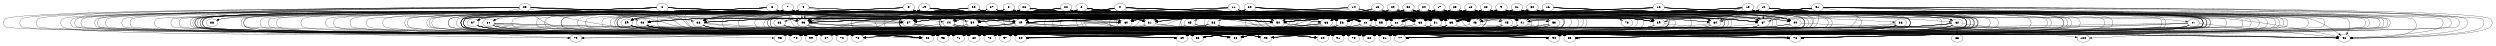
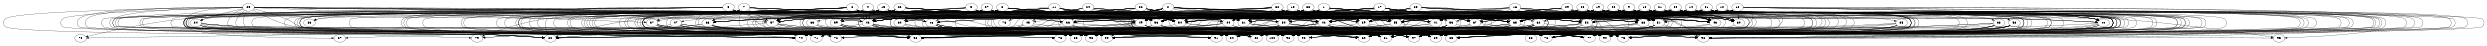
(1120, 7) -> (1324, 7)
(574, 13) -> none
(1570, 34) -> (1414, 30)
